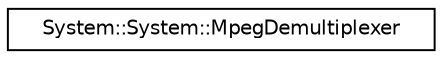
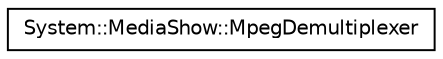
(221, 30) -> (221, 30)
